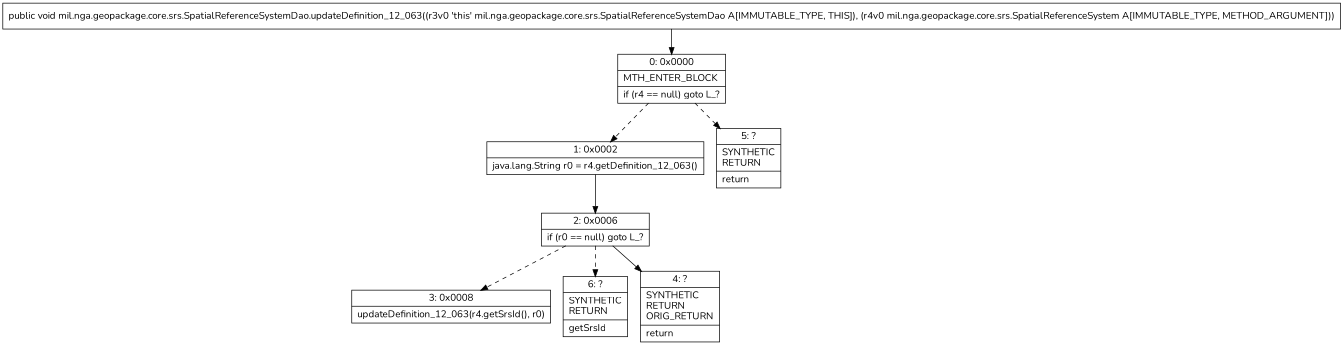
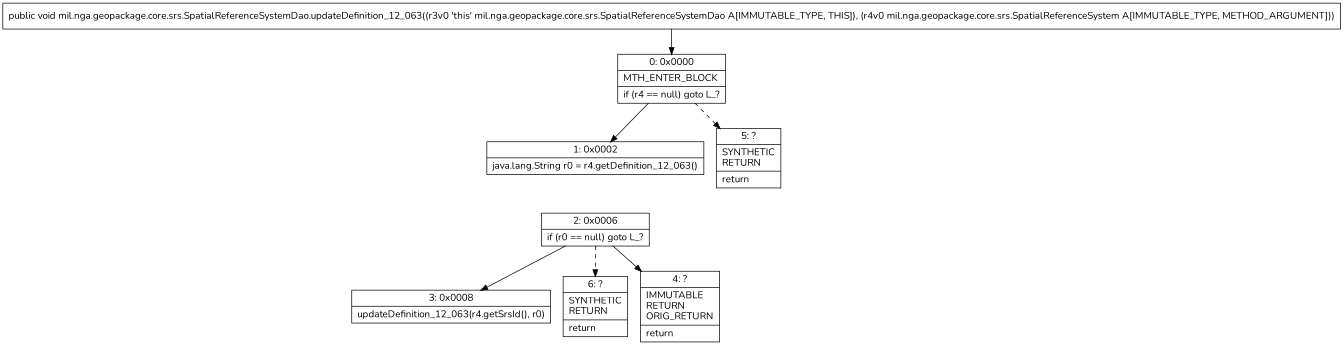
(632, 120) -> (632, 120)
(595, 190) -> none
(526, 266) -> (526, 266)
(673, 295) -> (675, 295)
(588, 328) -> (583, 328)
